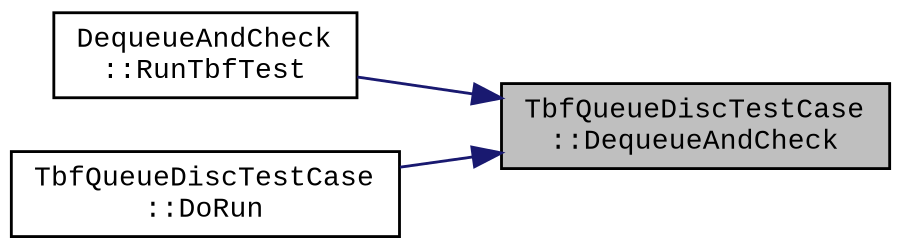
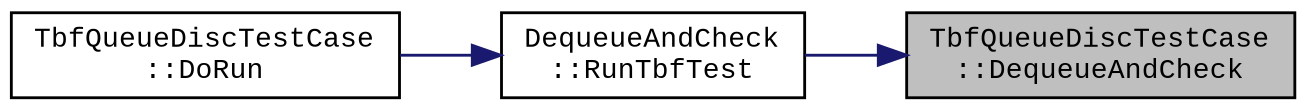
(436, 162) -> (436, 55)
